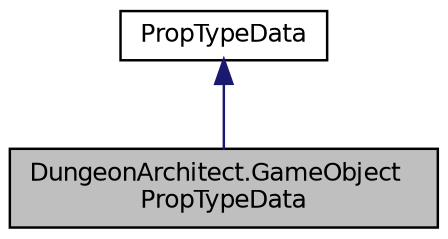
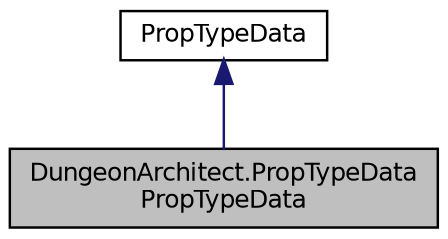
(224, 188) -> (224, 188)
